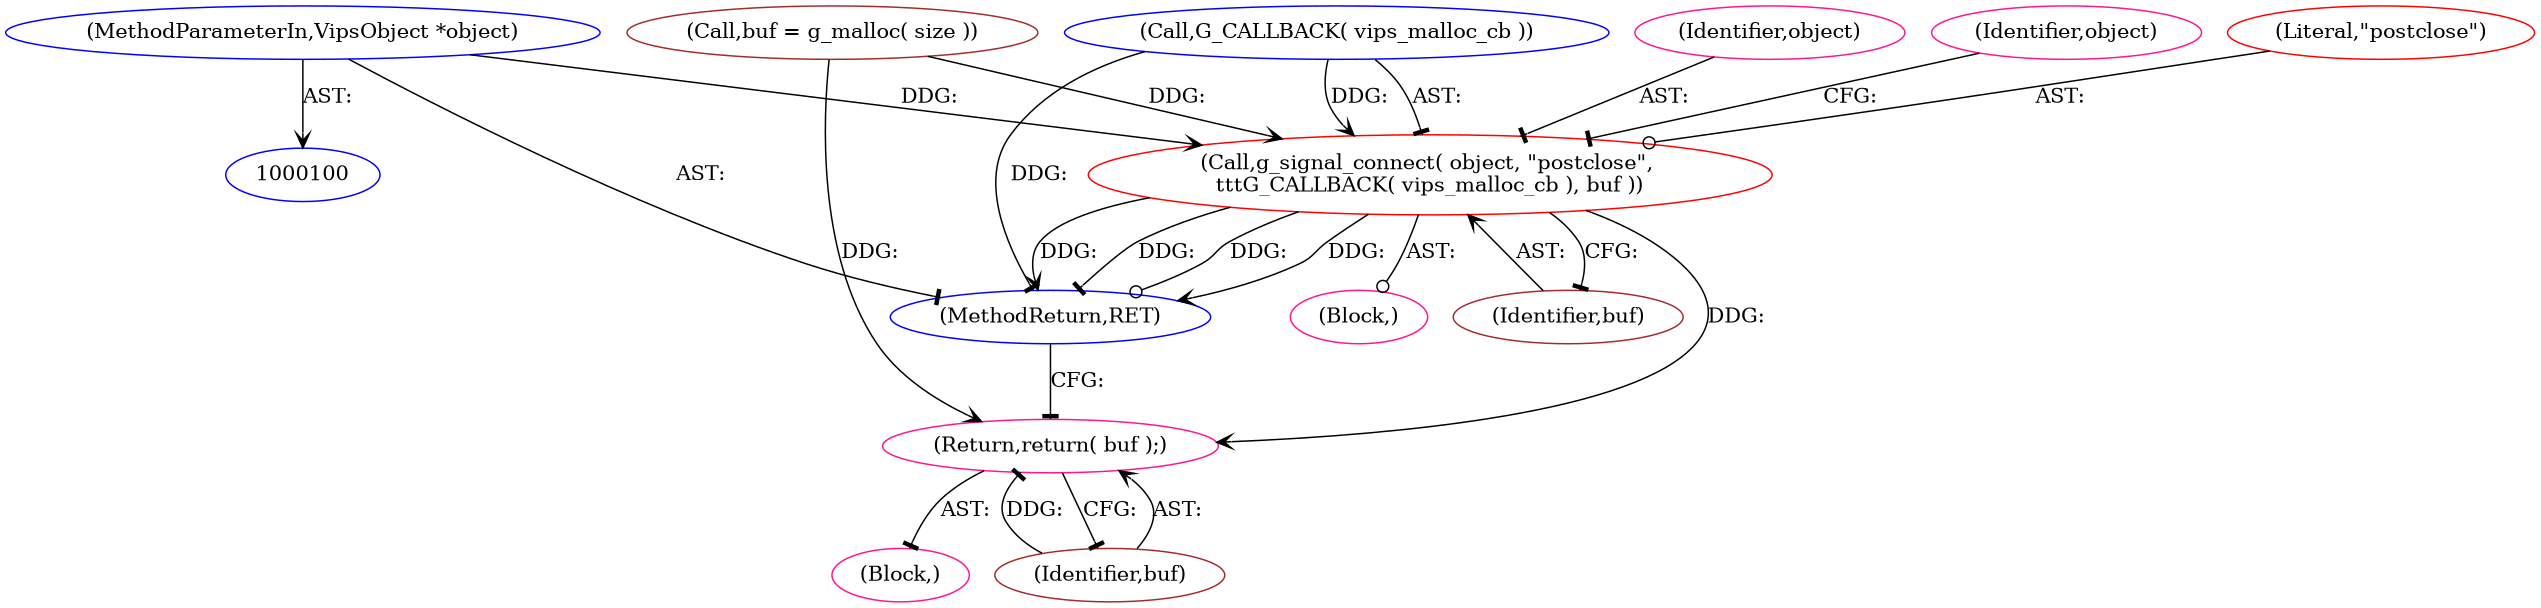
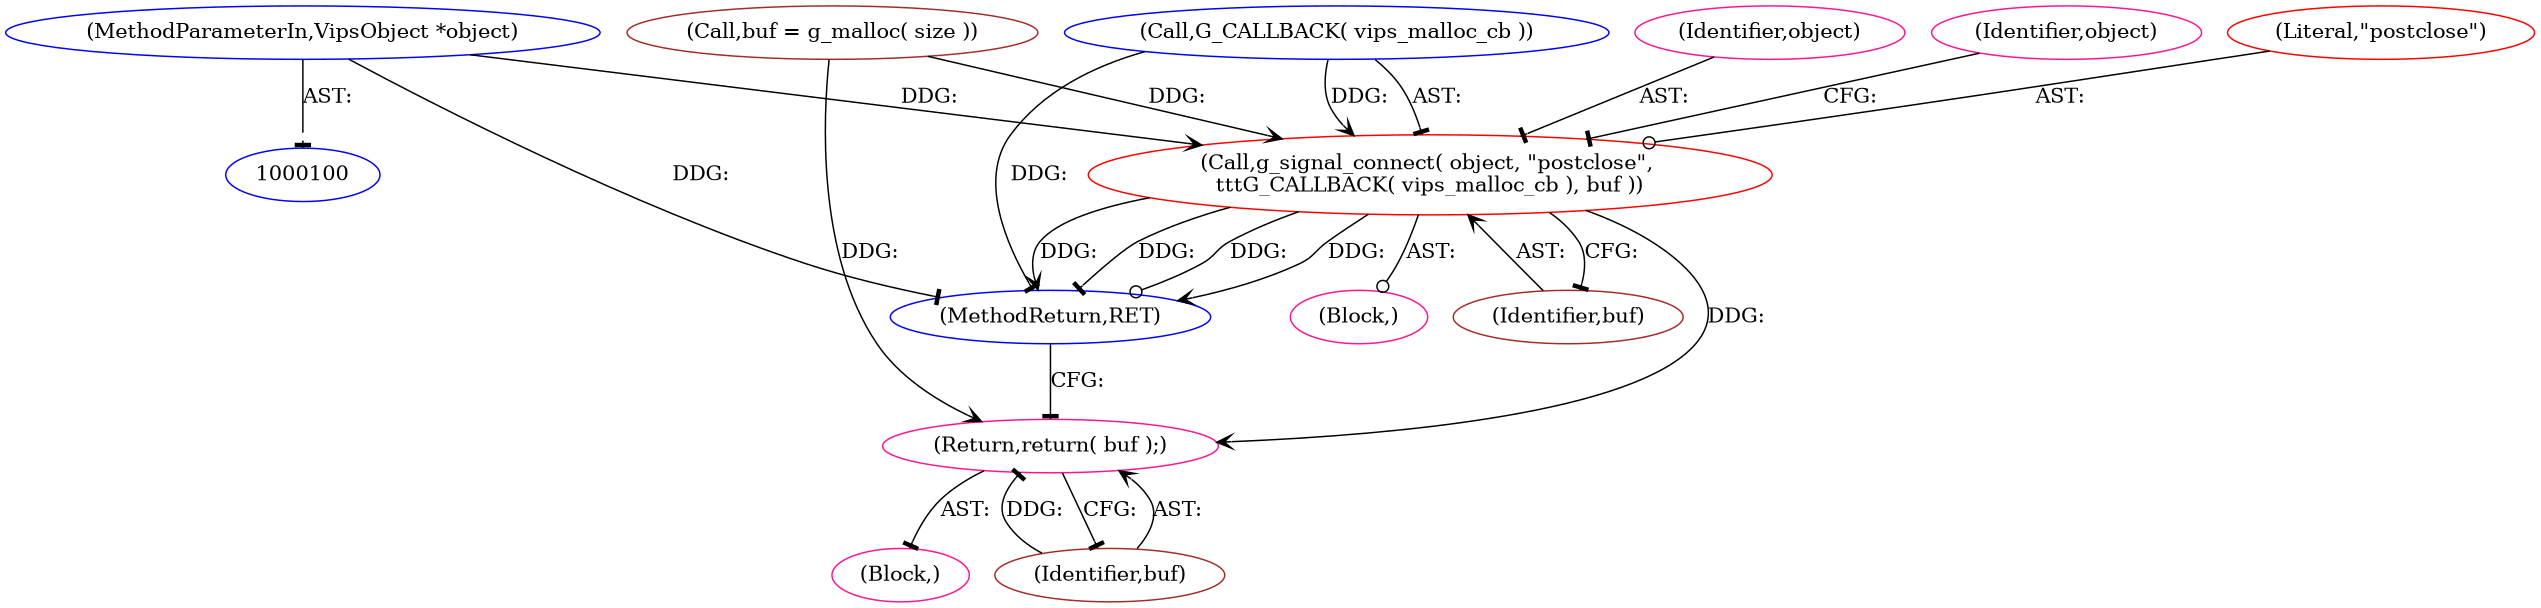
(303, 96) -> (303, 96)
(704, 175) -> (704, 175)
